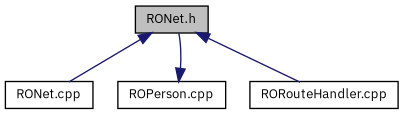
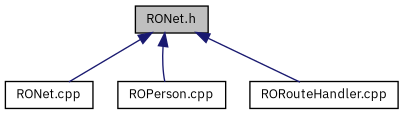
(181, 51) -> (163, 64)
